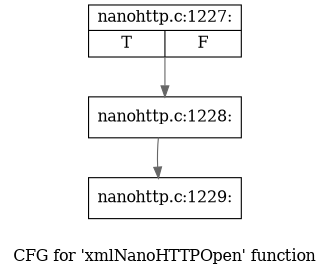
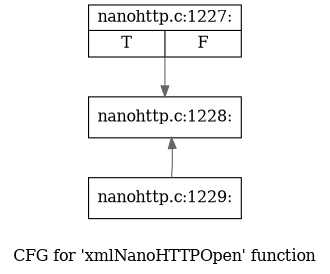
(158, 152) -> (172, 163)
